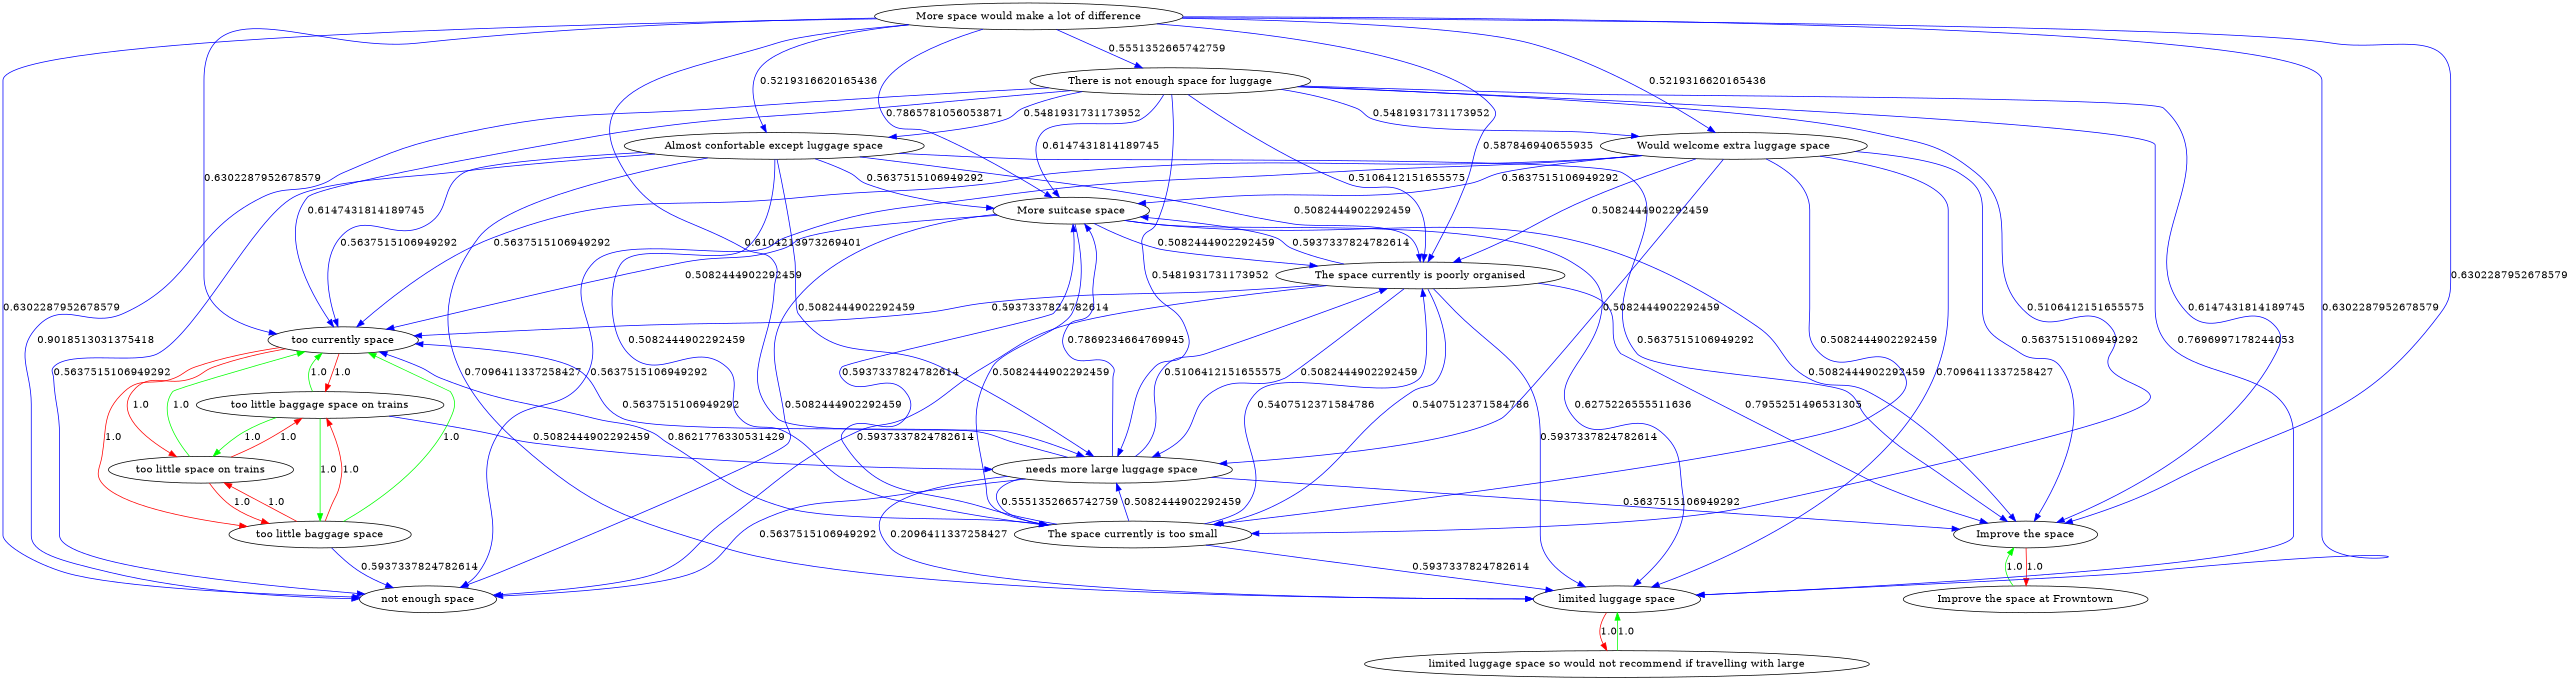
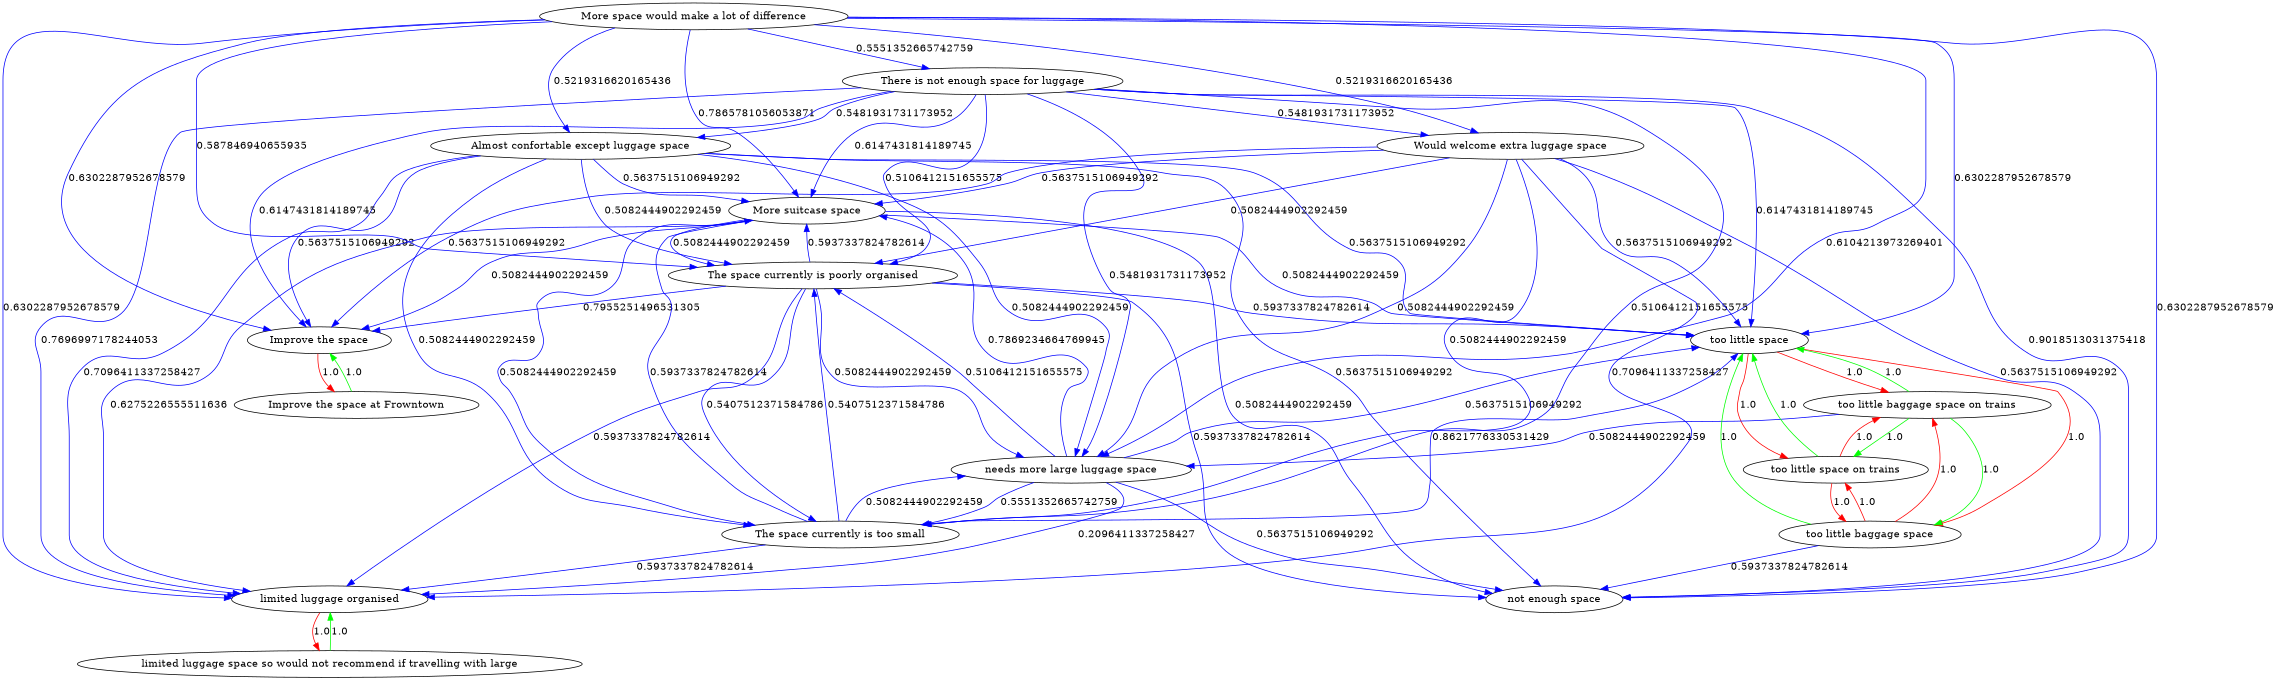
(343, 340) -> (1749, 340)
(1582, 503) -> none
(1617, 599) -> (330, 599)
